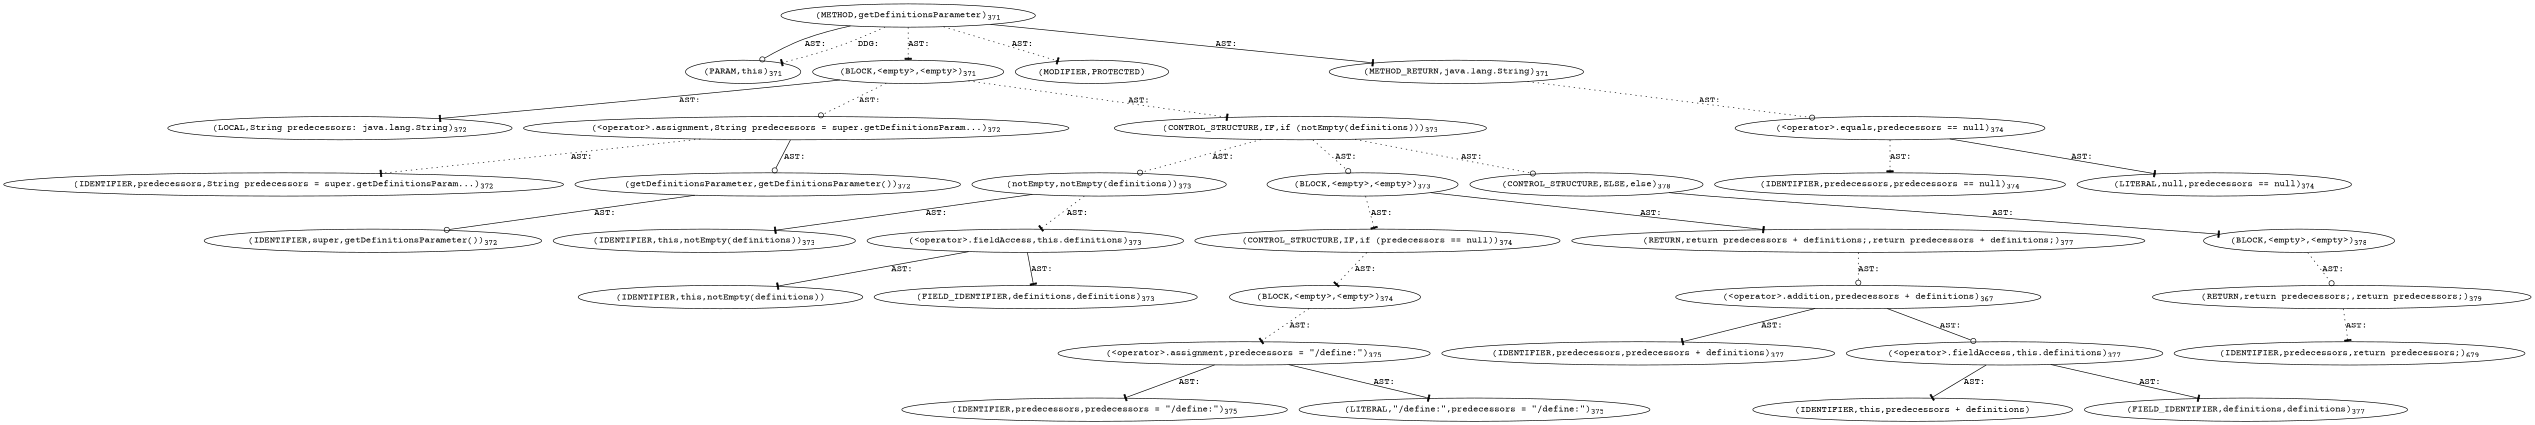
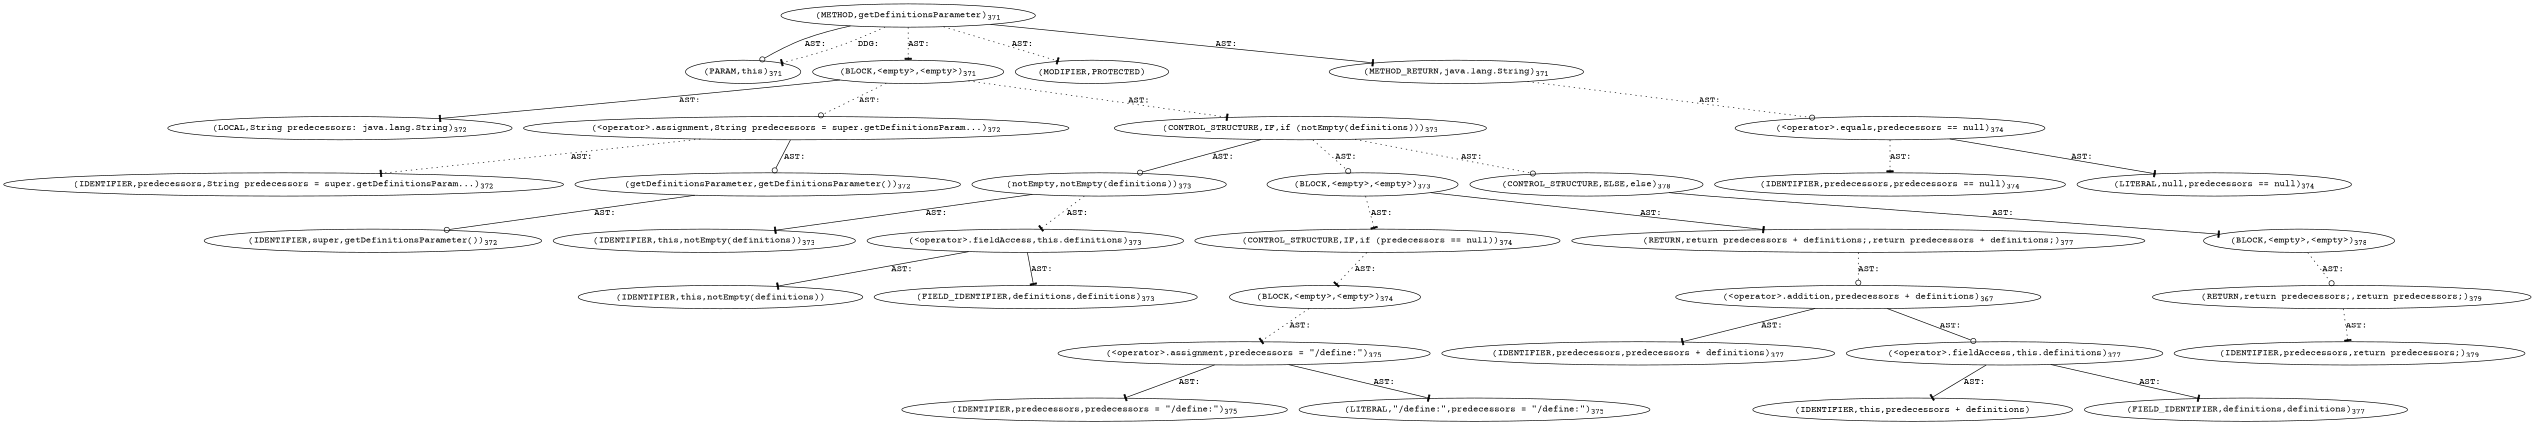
(1202, 156) -> (1202, 156)
(2473, 352) -> (2473, 352)
